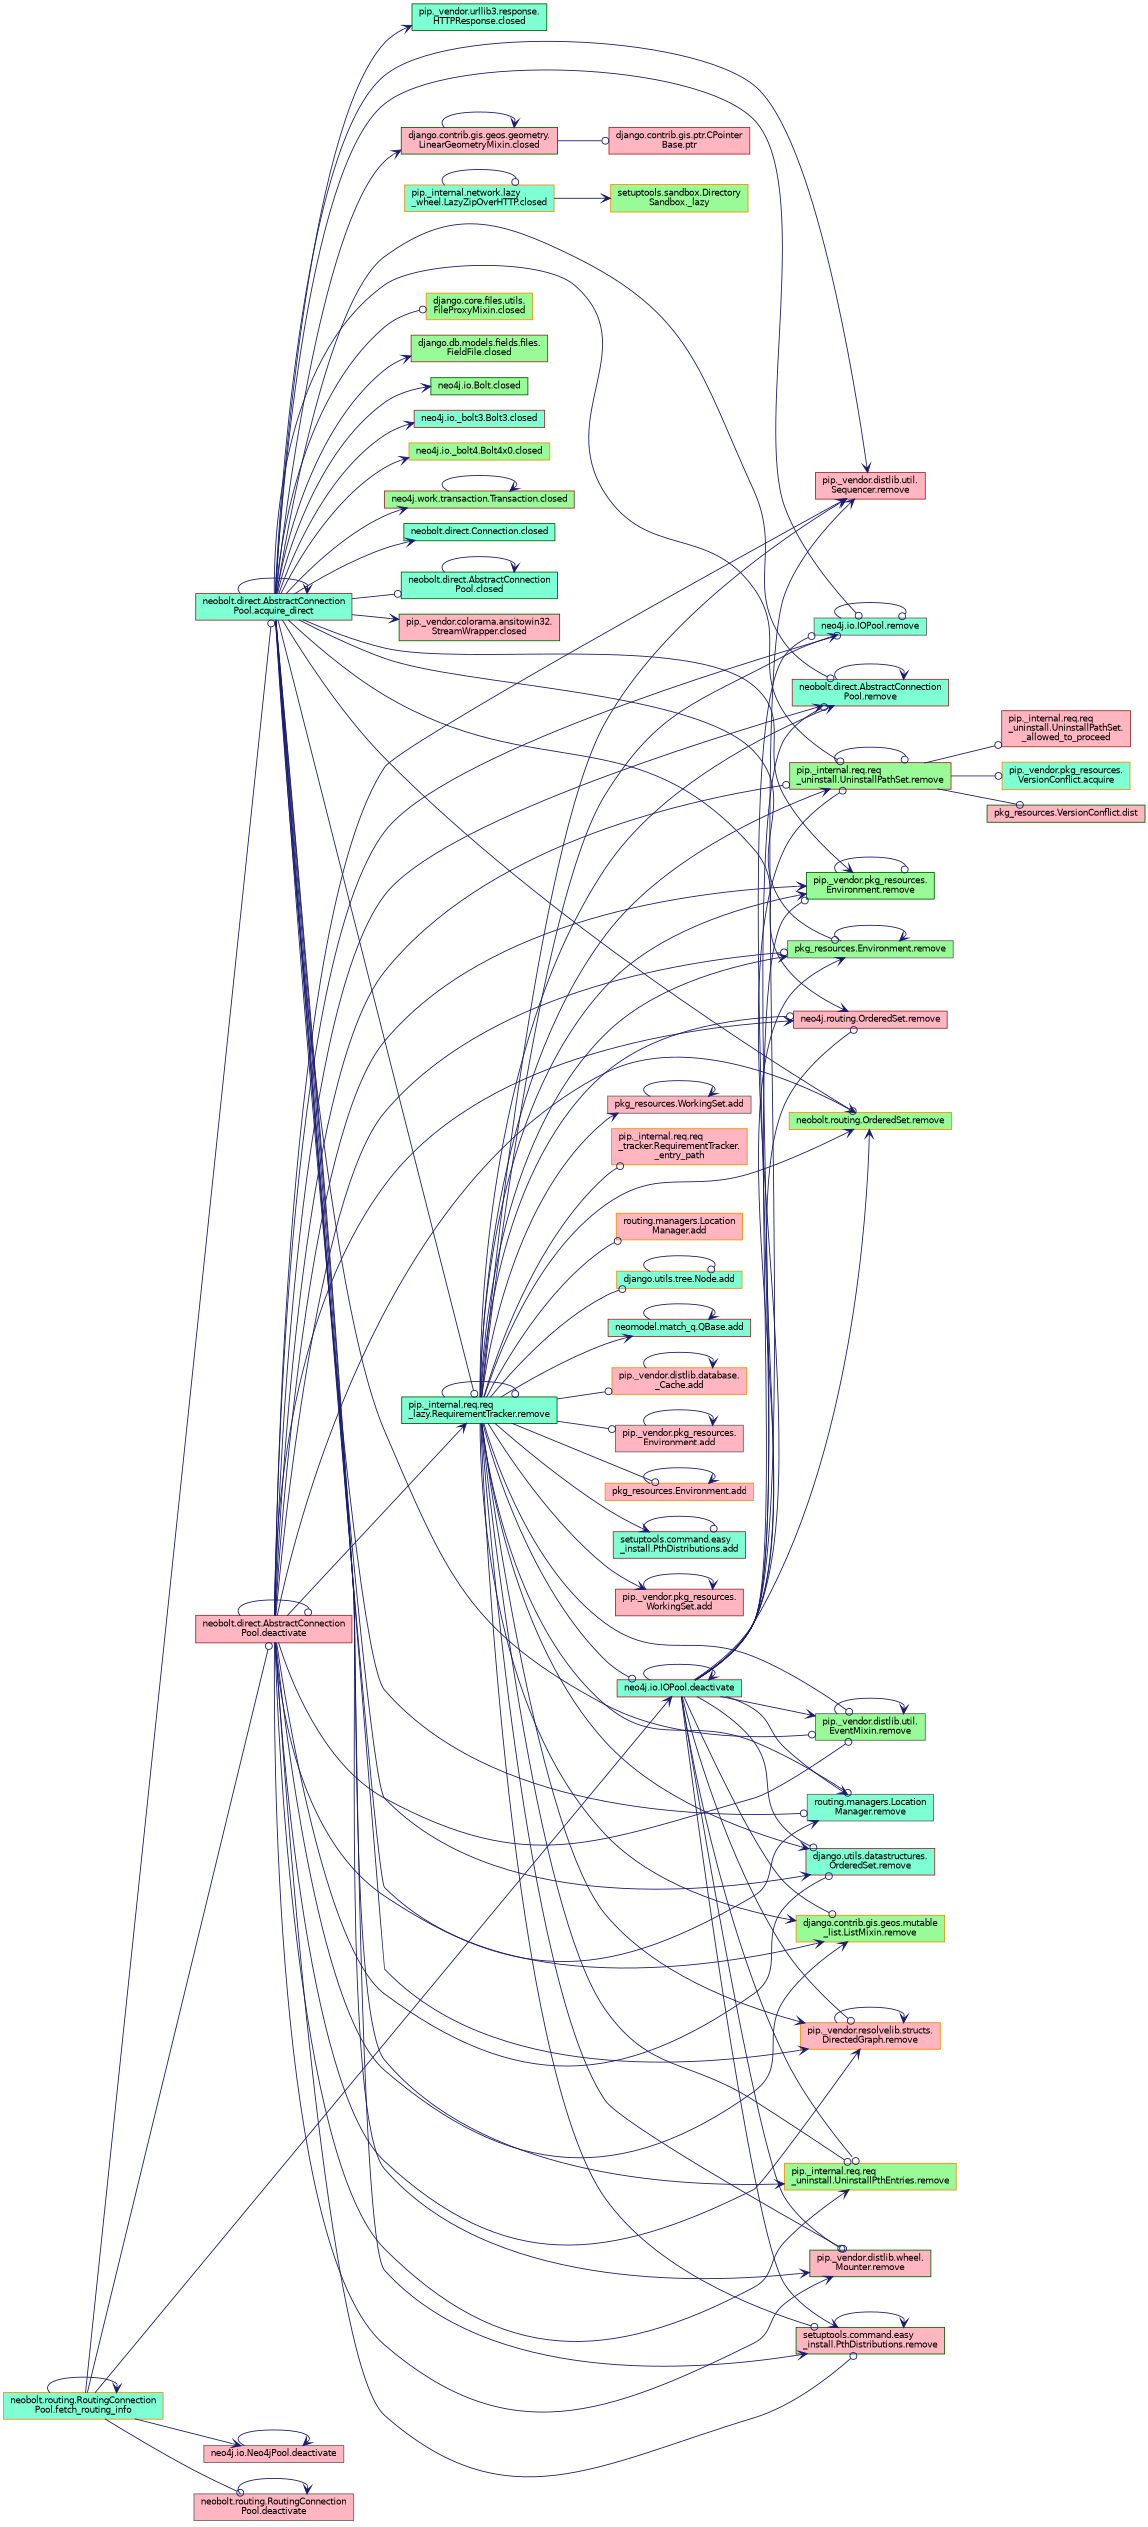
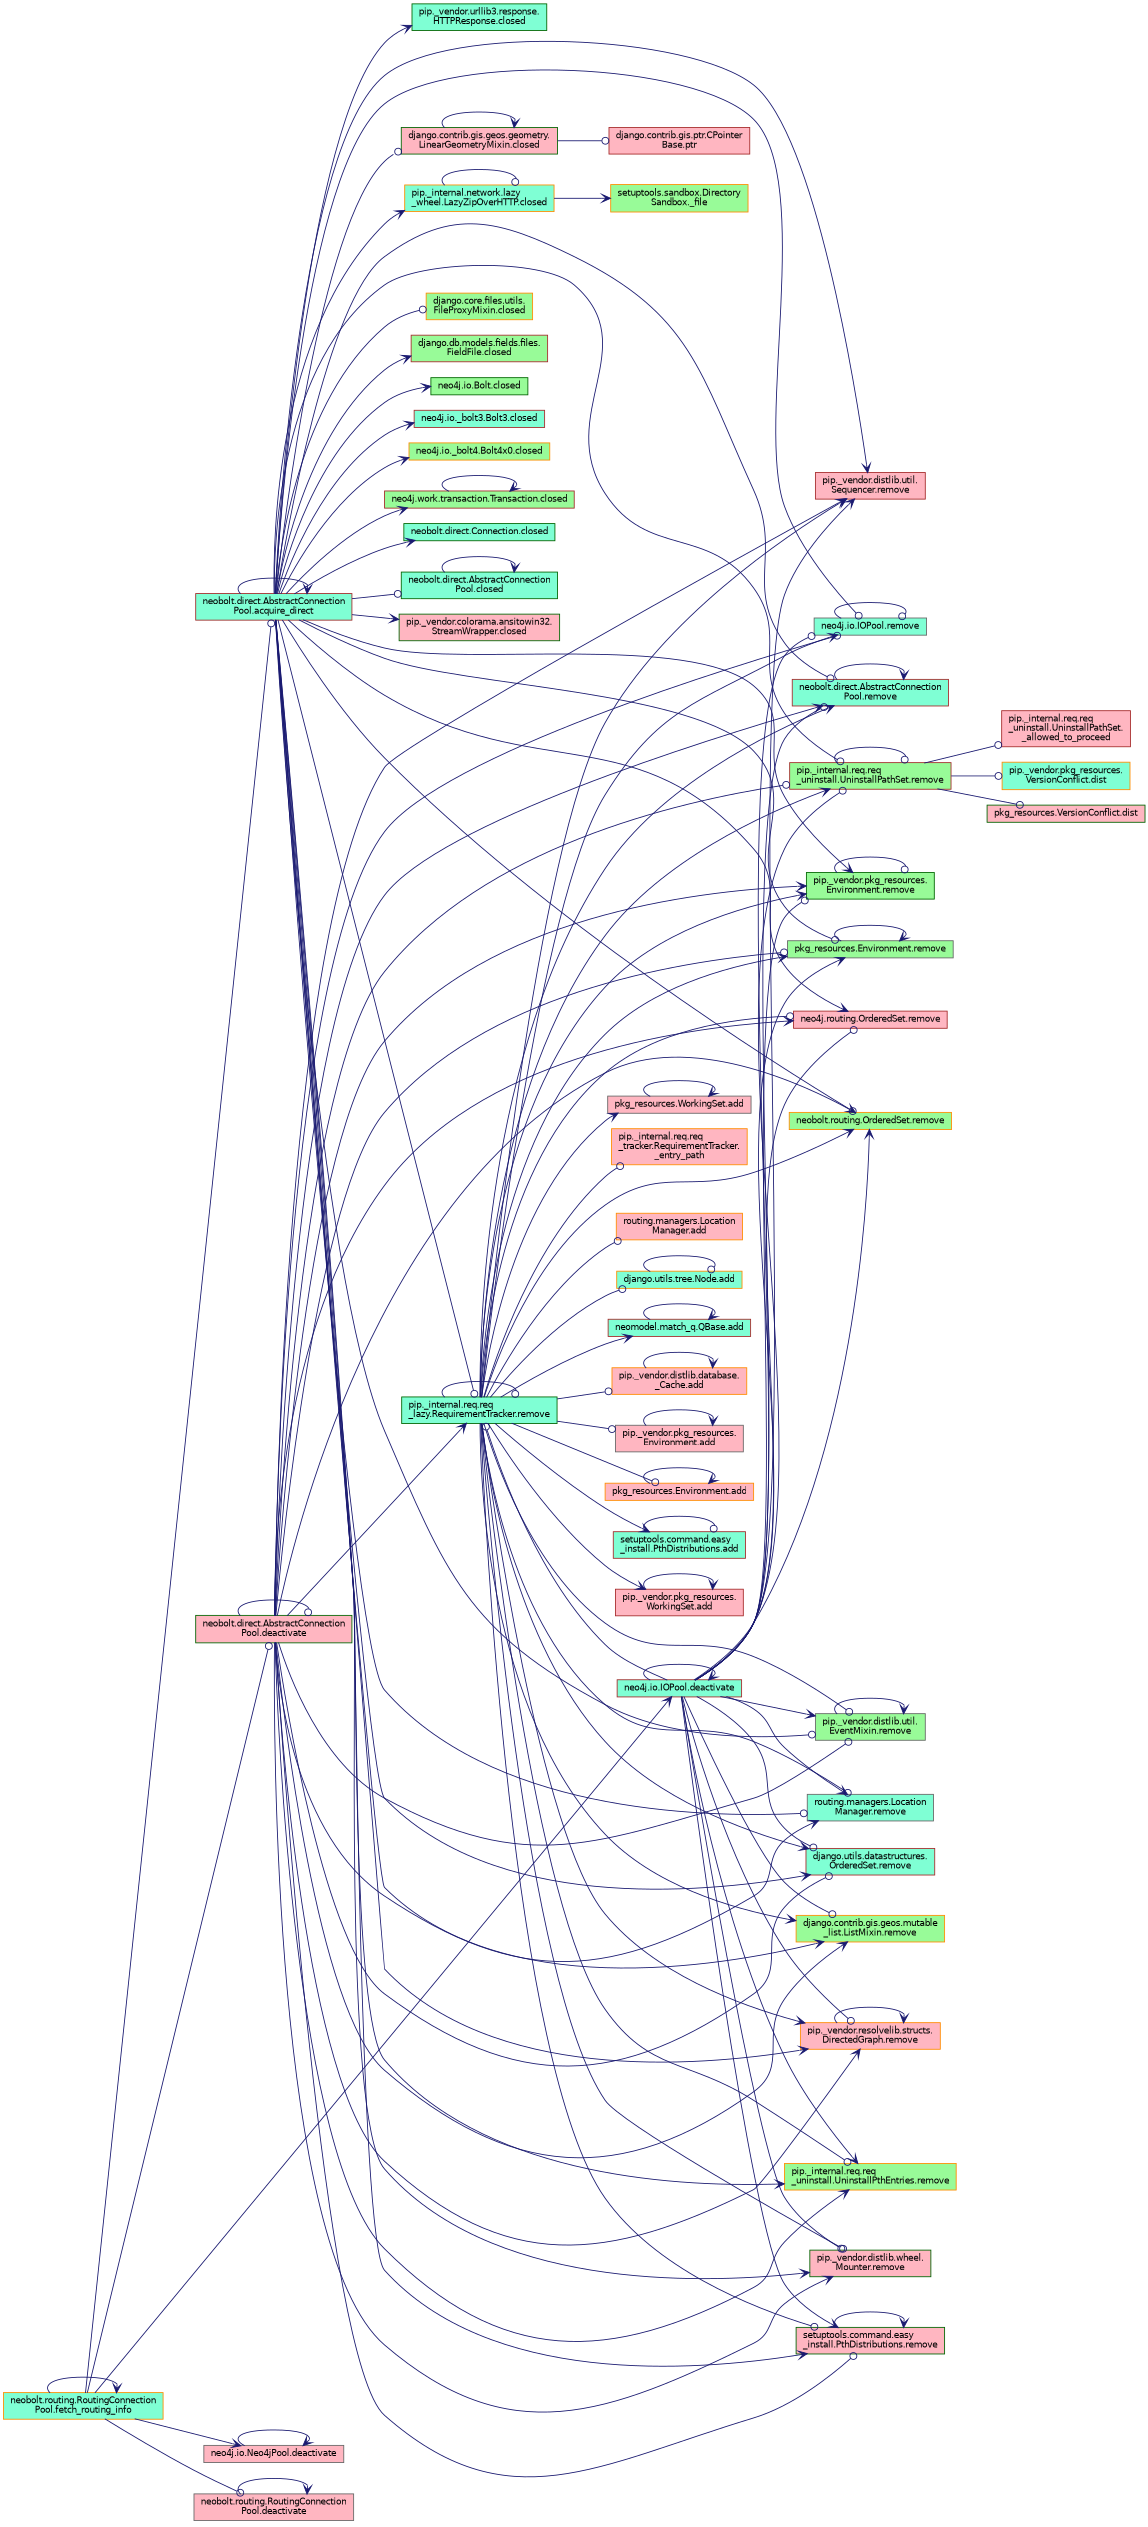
(679, 198) -> (679, 198)
none -> (306, 361)
(311, 366) -> (311, 366)
(1066, 776) -> (1066, 776)
(536, 1562) -> (556, 1582)
(274, 1629) -> (274, 1629)
(739, 1938) -> (739, 1938)
